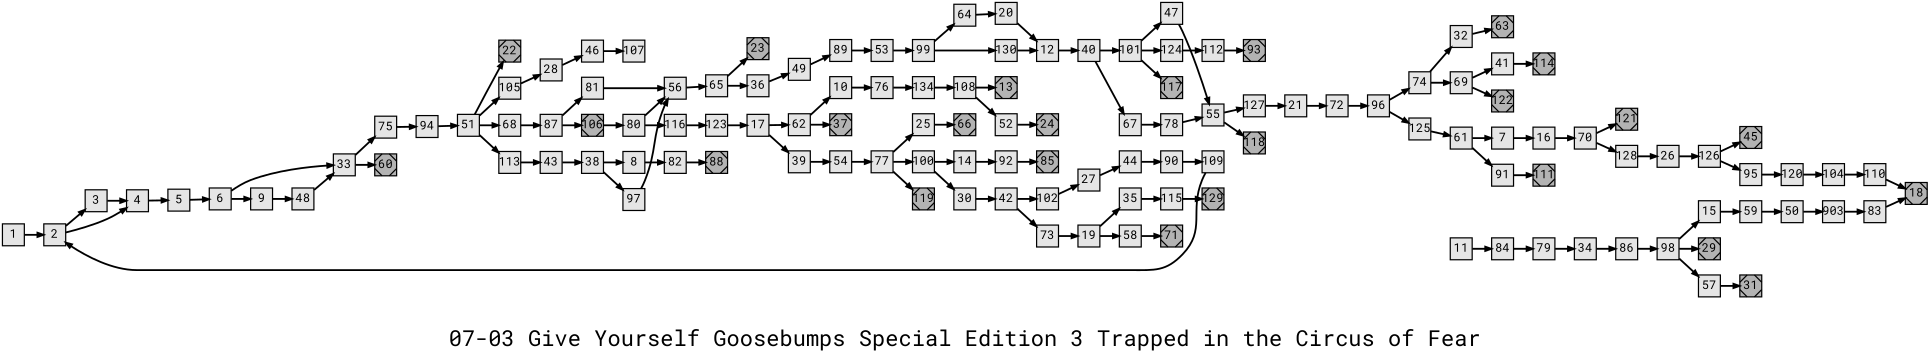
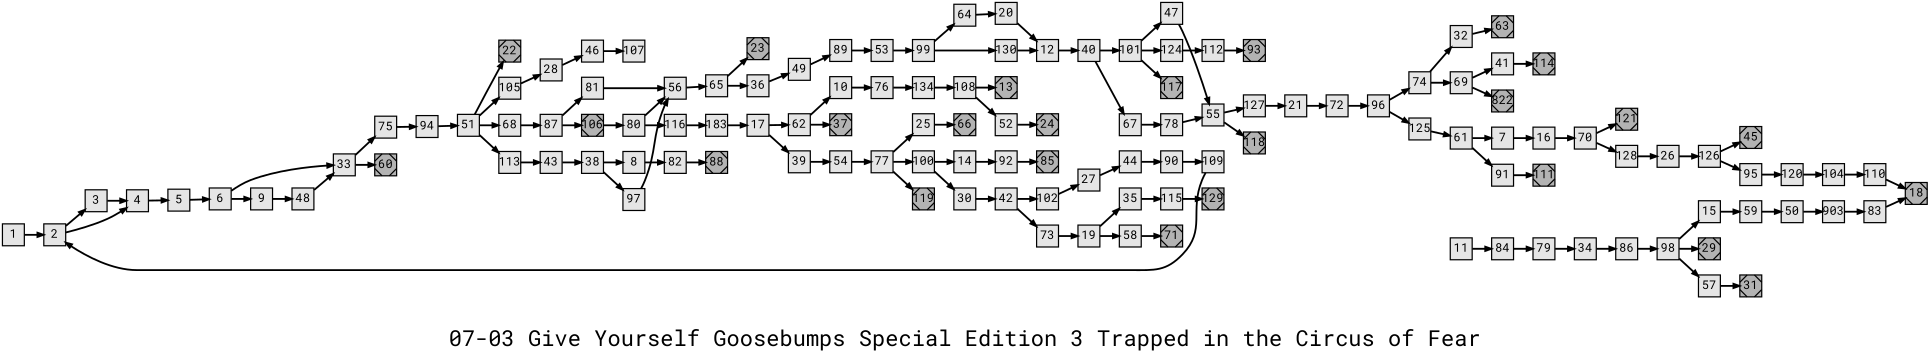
(1503, 101) -> (1503, 101)
(717, 125) -> (717, 125)
